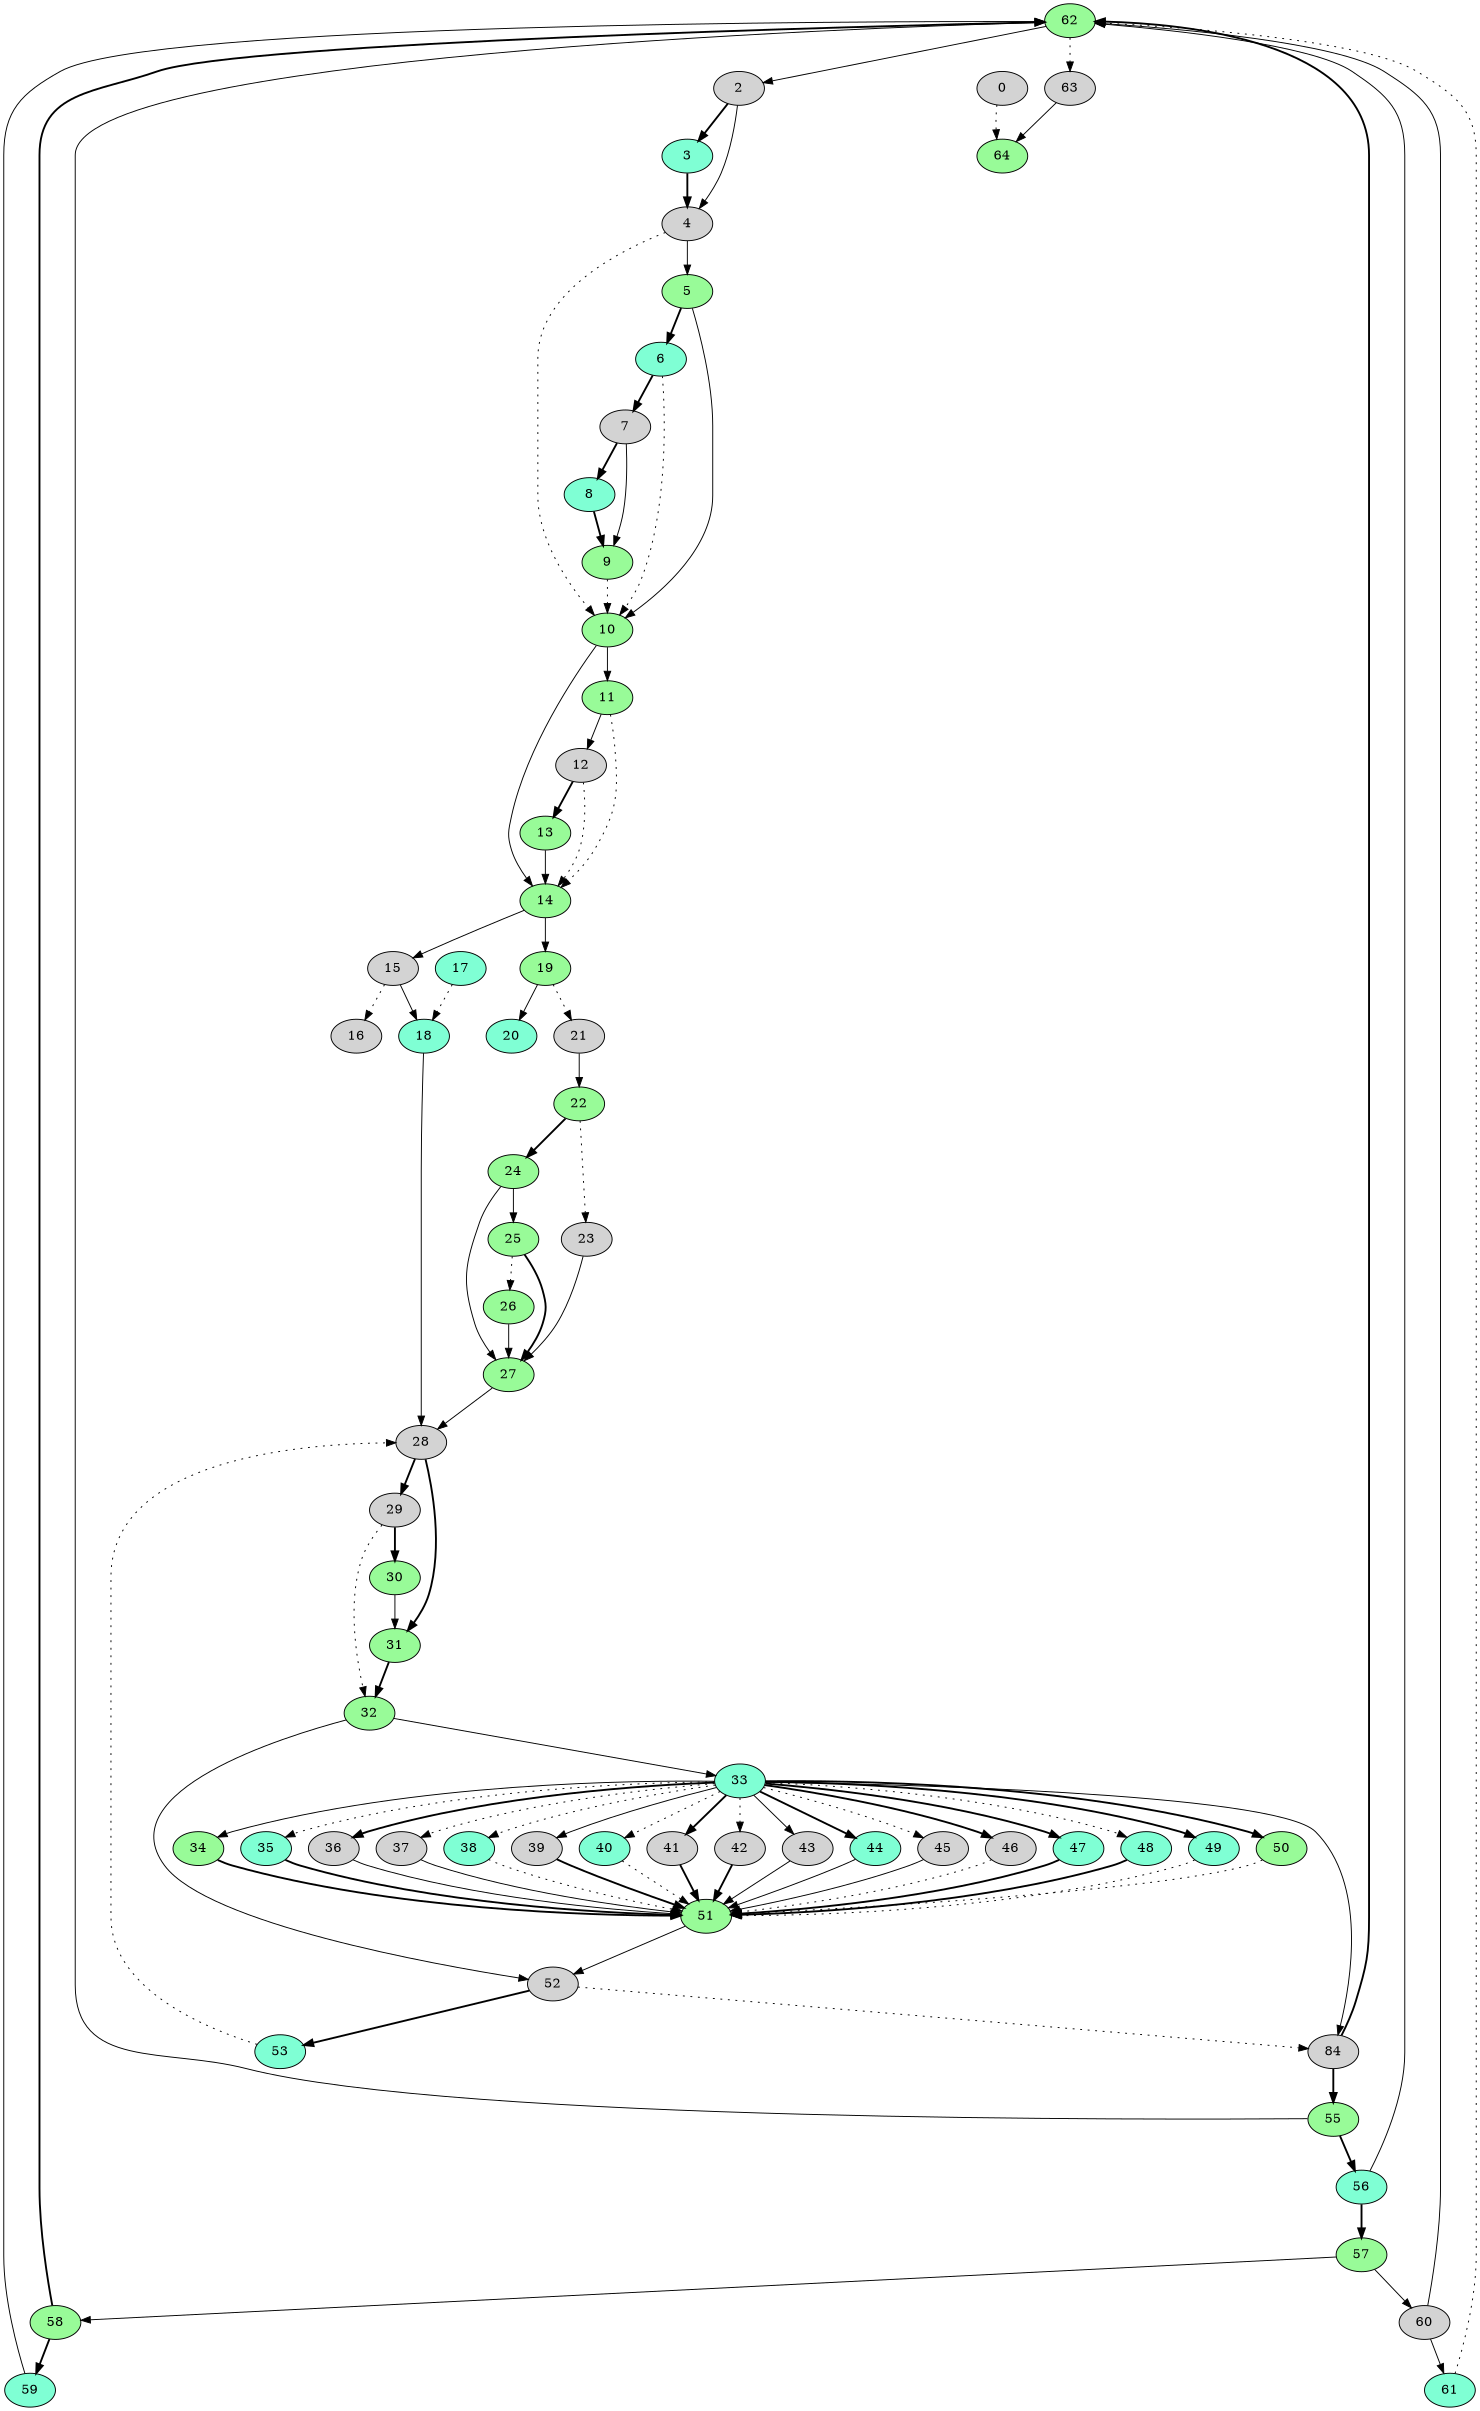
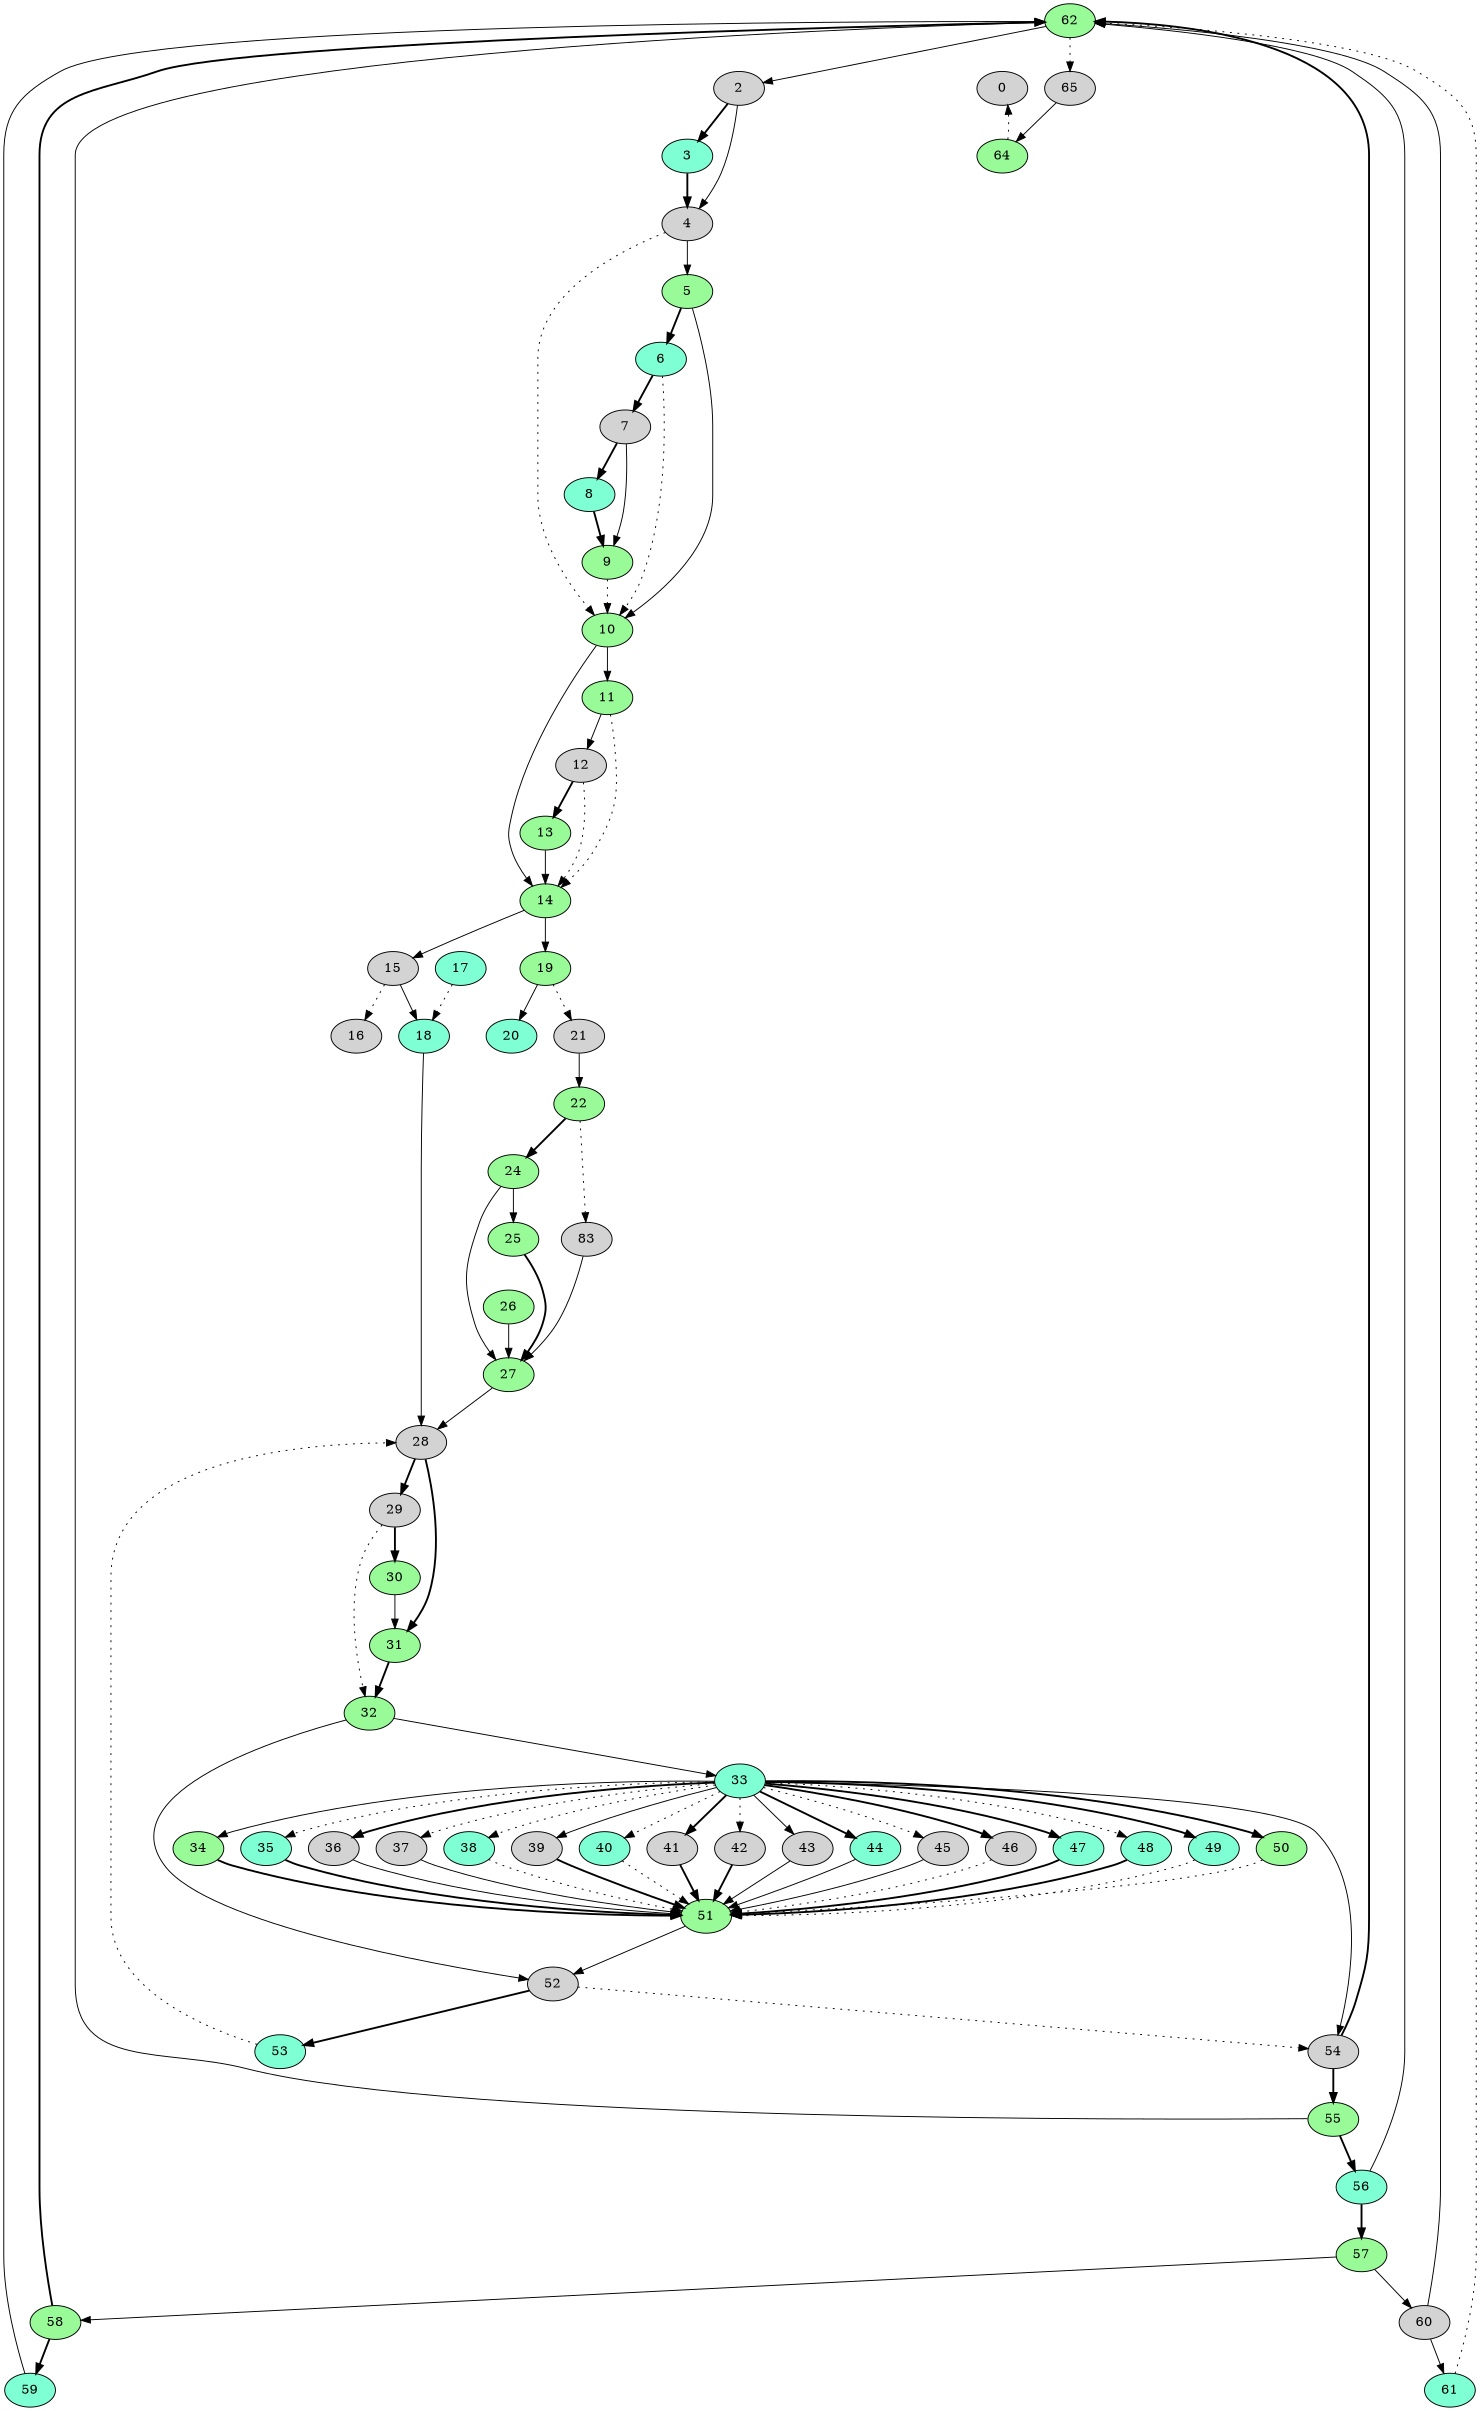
(1070, 88) -> (1070, 88)
(996, 117) -> (1009, 127)
(587, 1239) -> (587, 1239)
(511, 1269) -> none
(1333, 2052) -> (1333, 2052)
